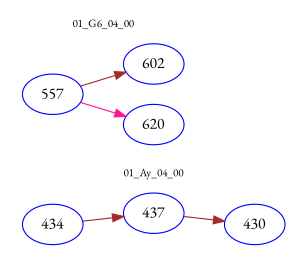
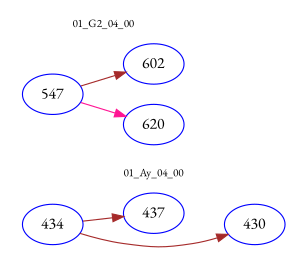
(103, 24) -> (103, 24)
(53, 94) -> (53, 94)
(199, 218) -> (148, 246)
